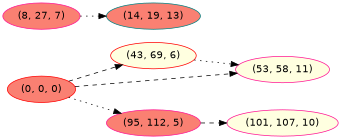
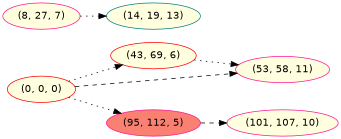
(41, 16) -> (41, 16)
(153, 16) -> (153, 16)
(92, 74) -> (92, 74)
(41, 89) -> (41, 89)
